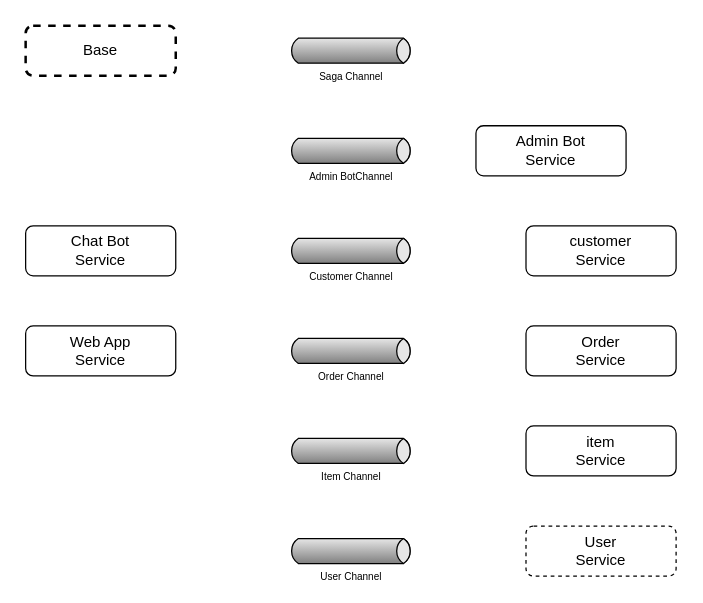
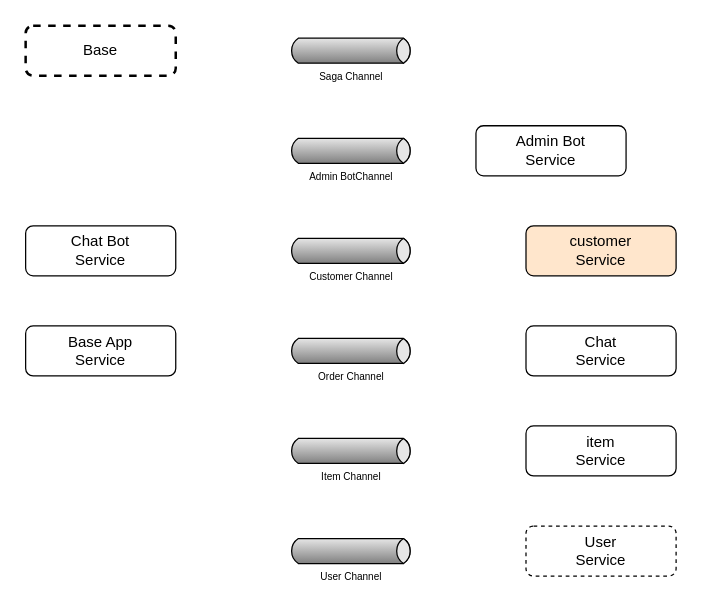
(601, 251) -> (601, 251)
(101, 351) -> (101, 351)
(601, 351) -> (601, 351)
